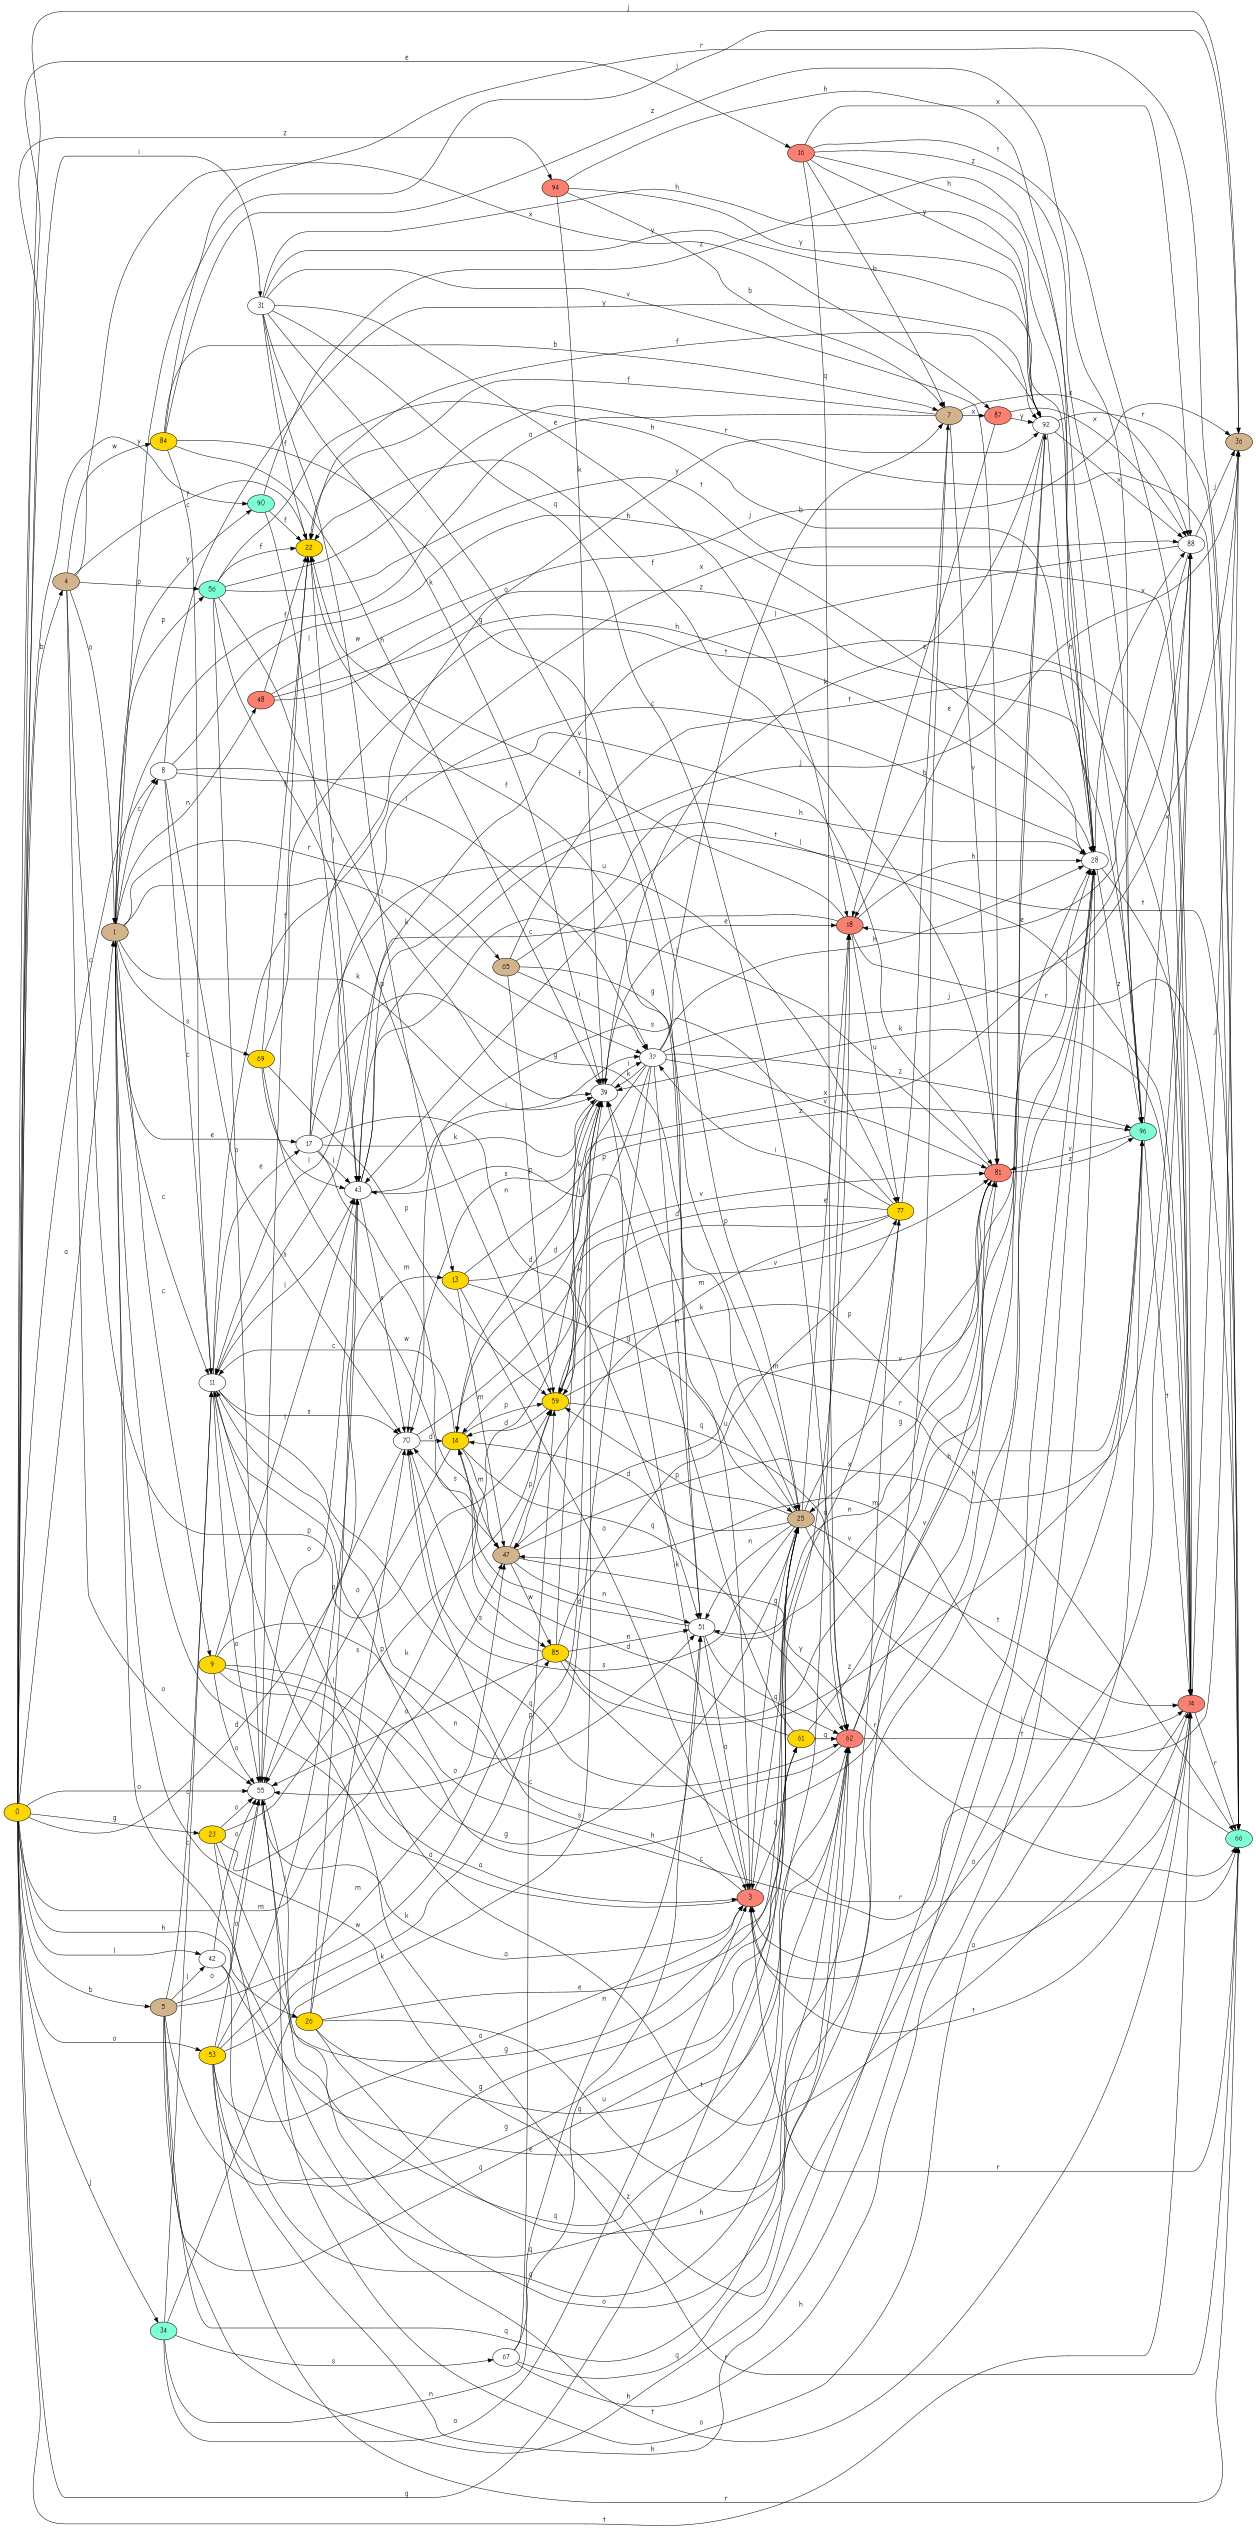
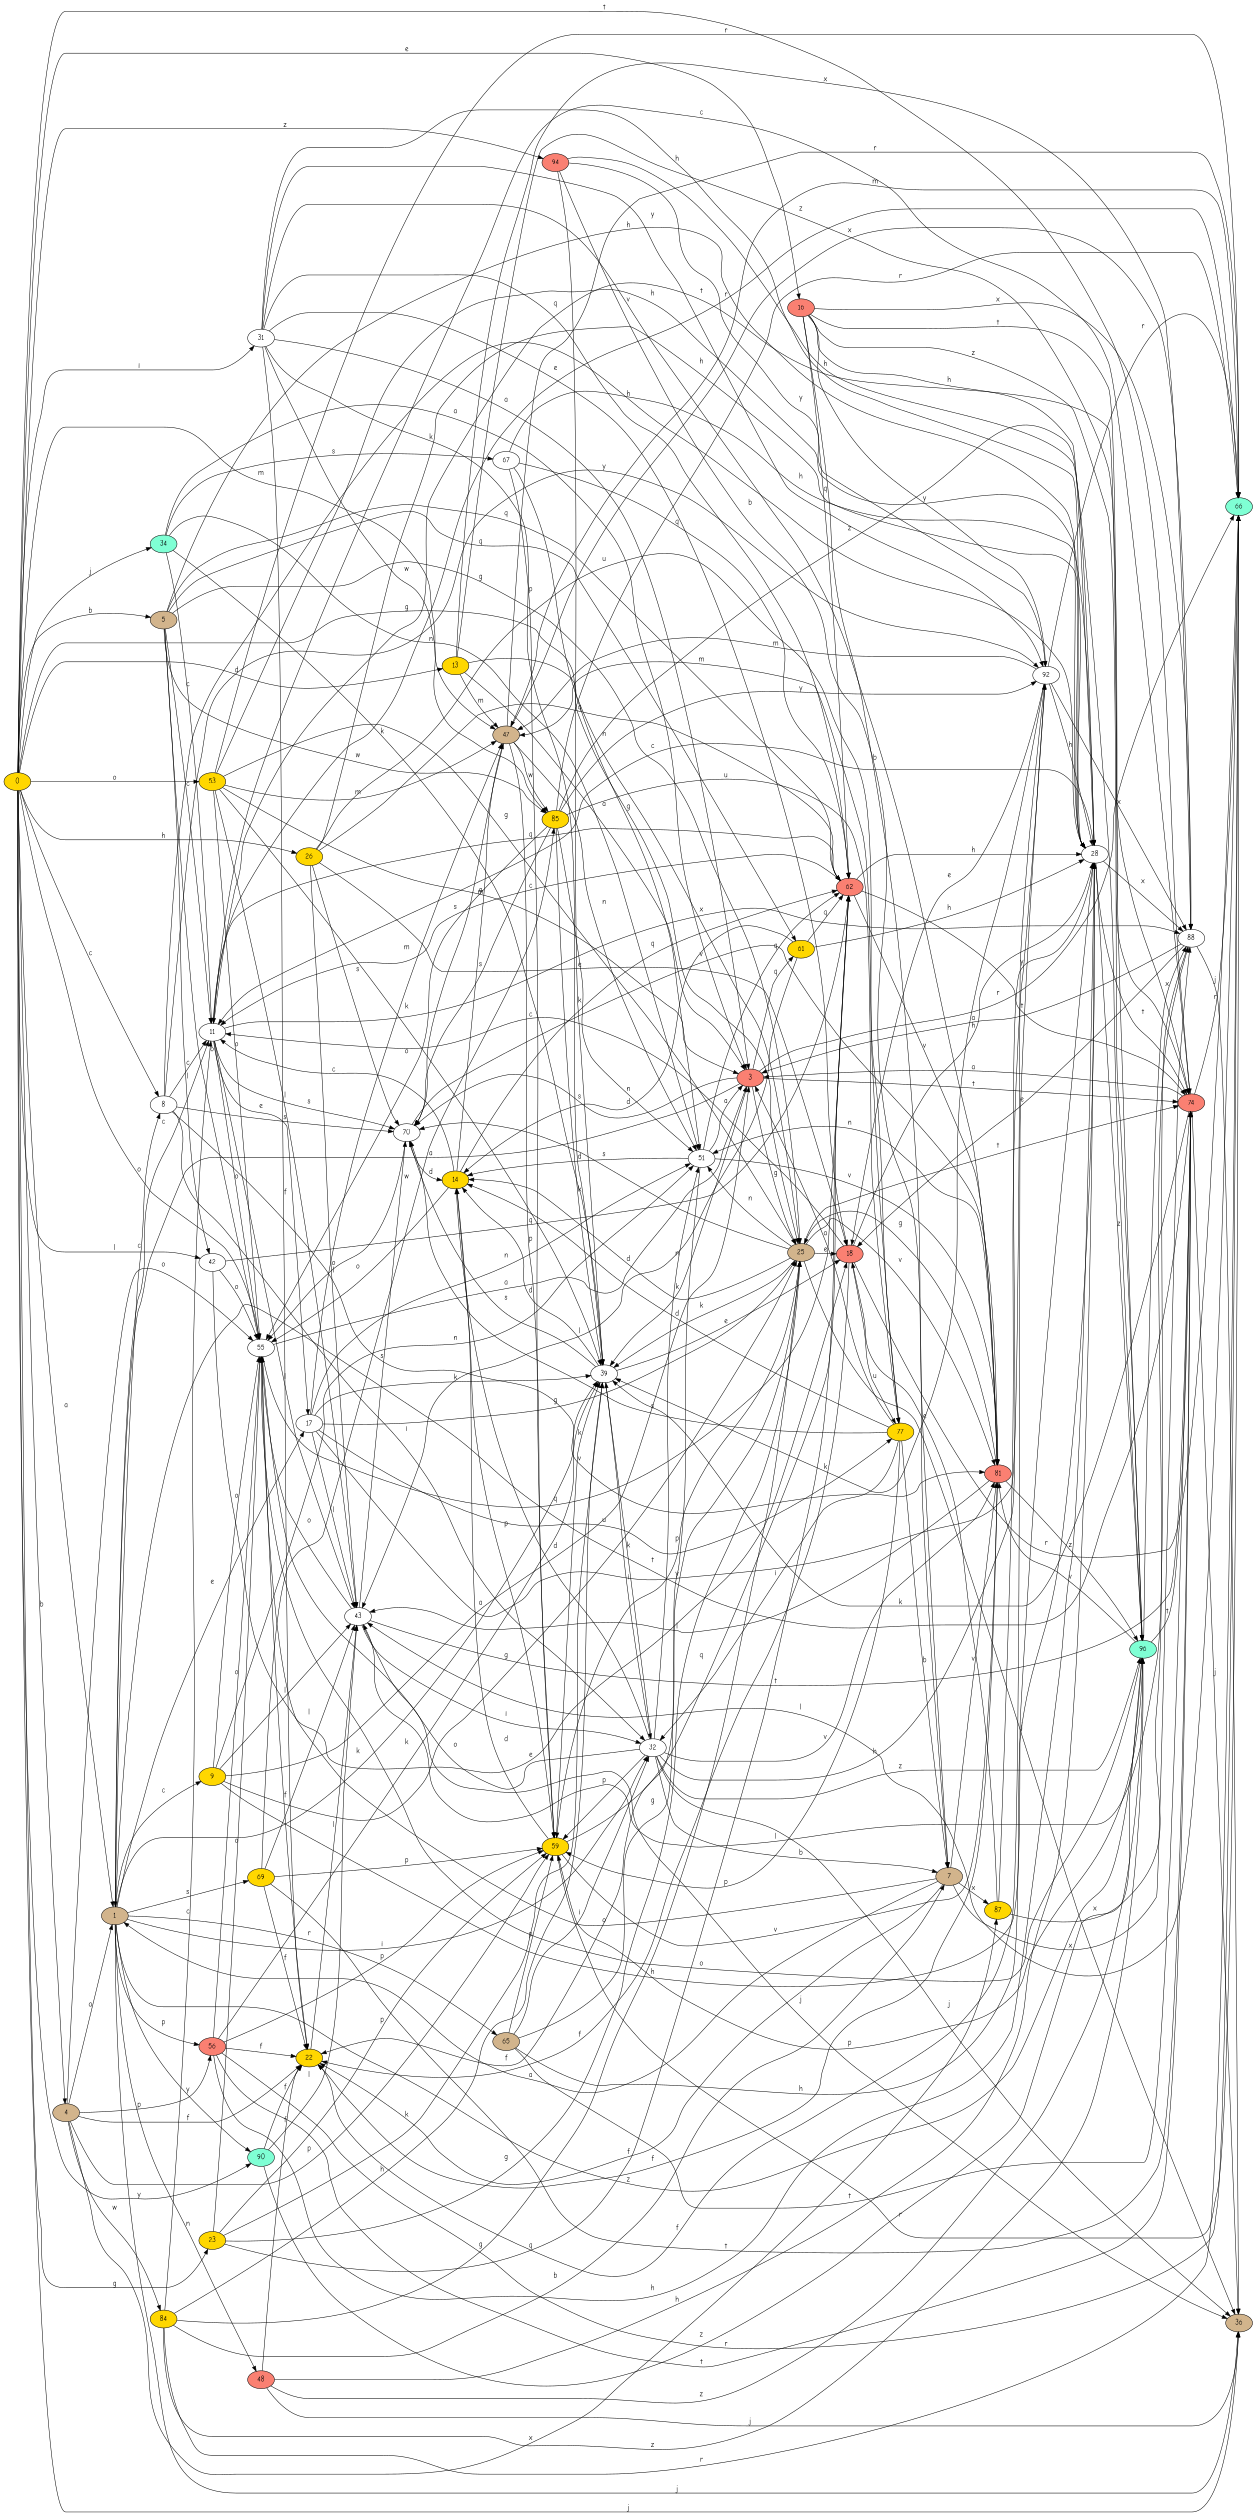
(998, 416) -> (998, 1910)
(212, 590) -> (212, 2047)
(365, 789) -> (409, 585)
